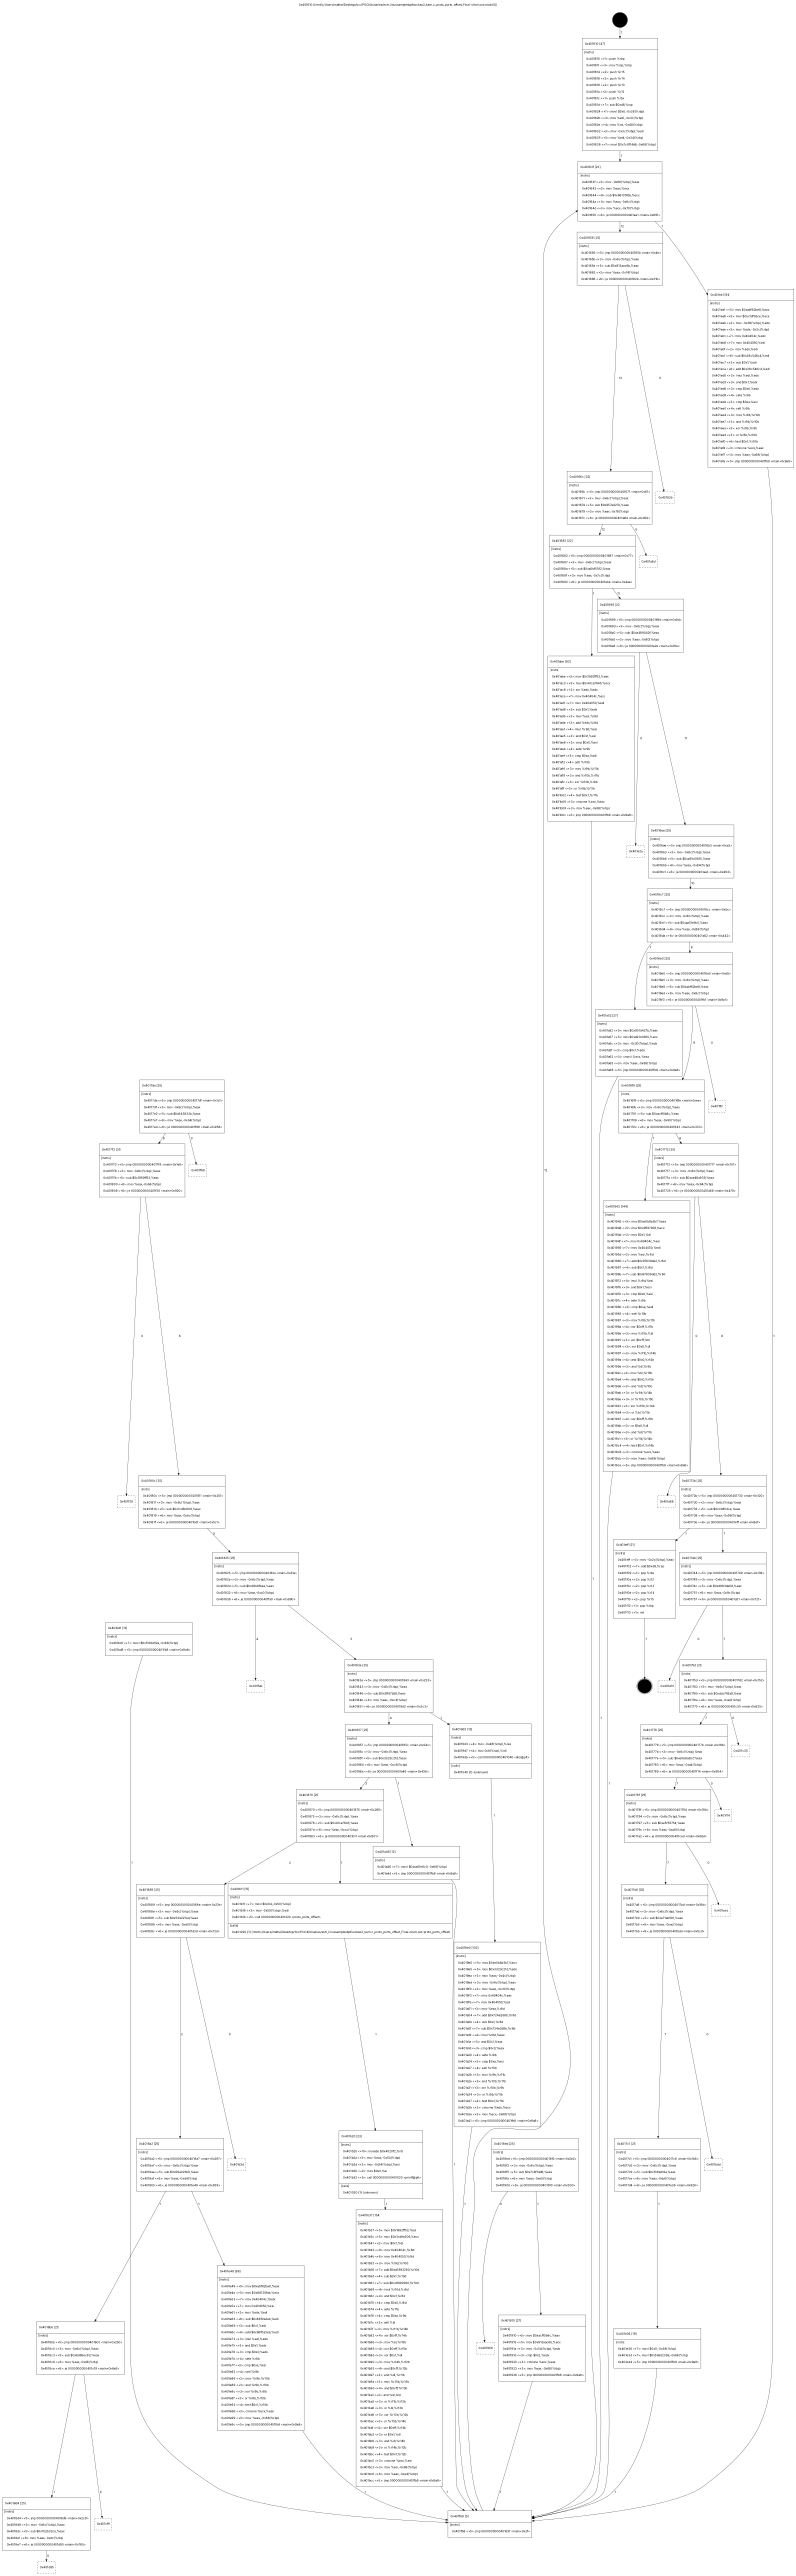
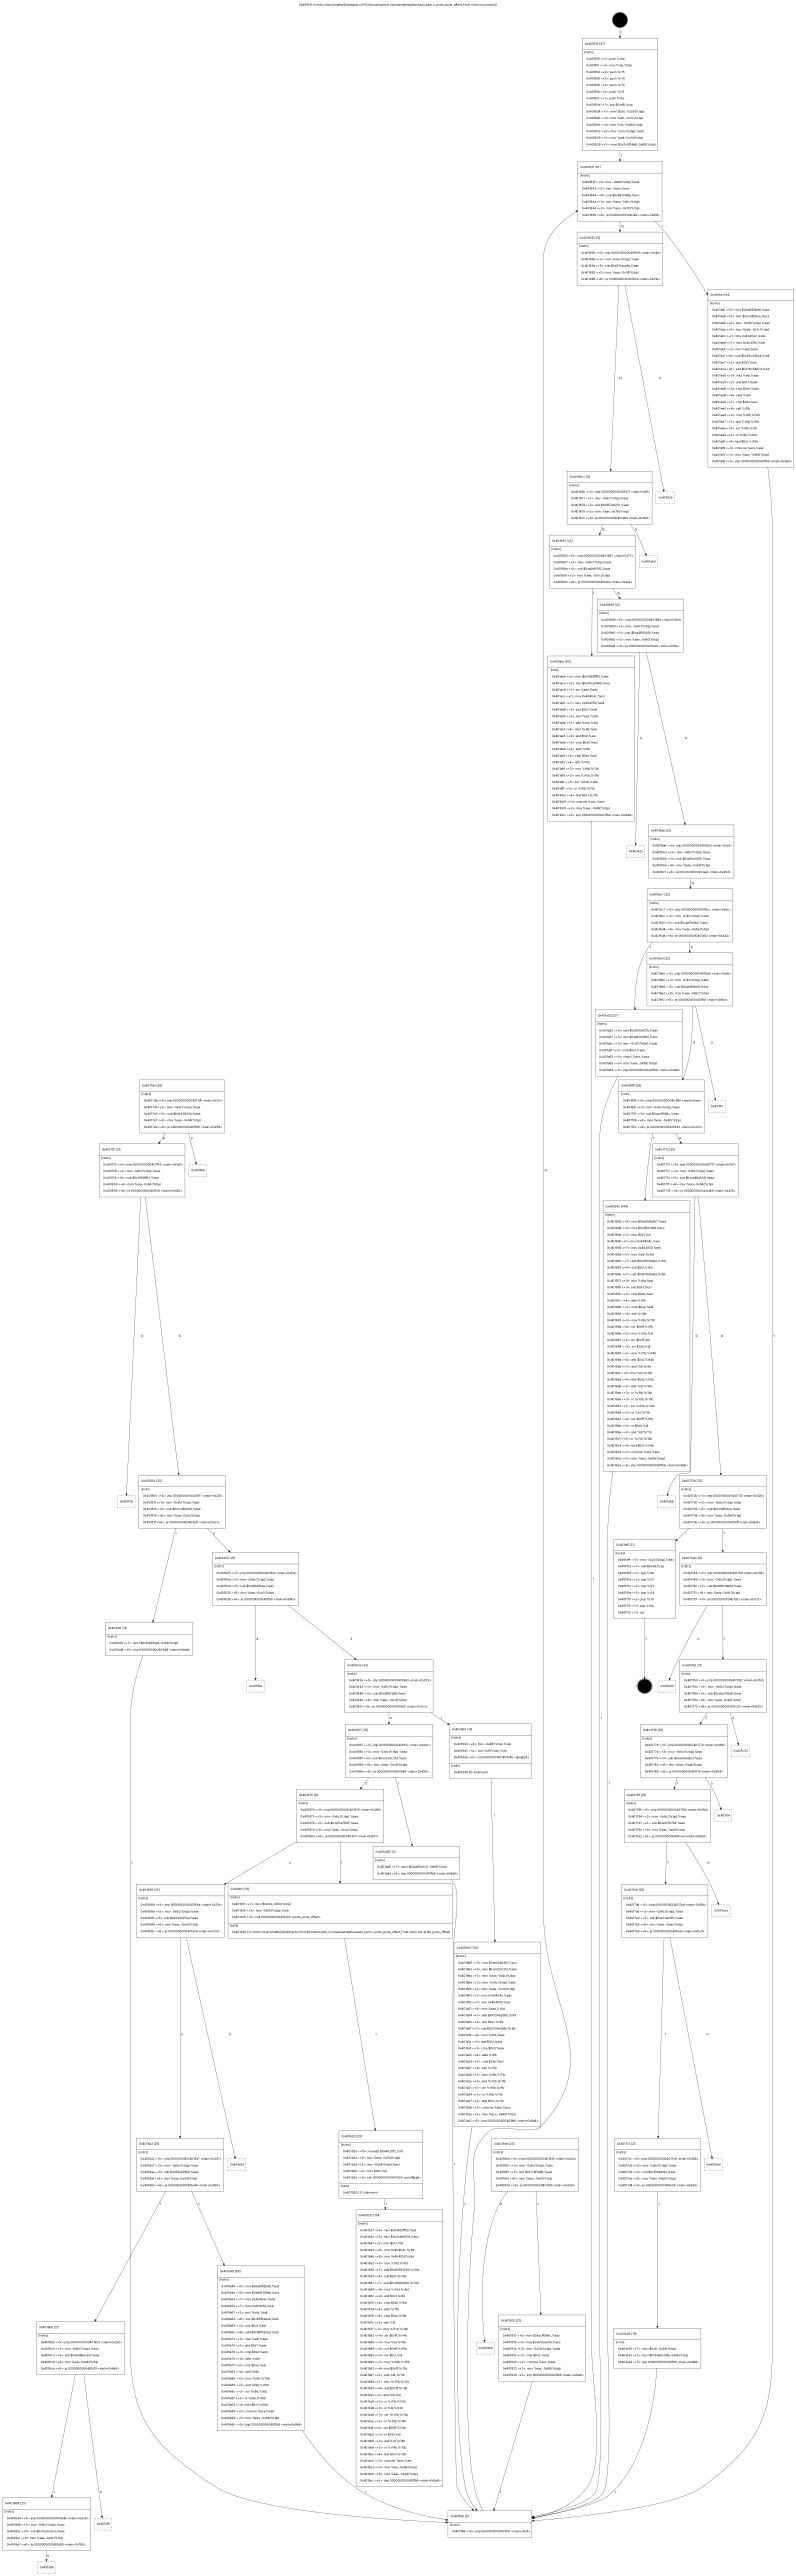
none -> (164, 1574)
(451, 2499) -> none
